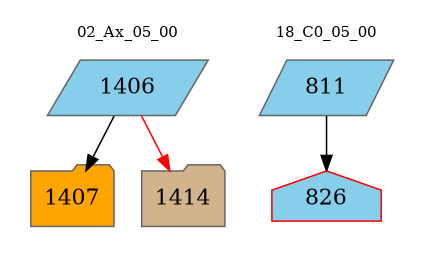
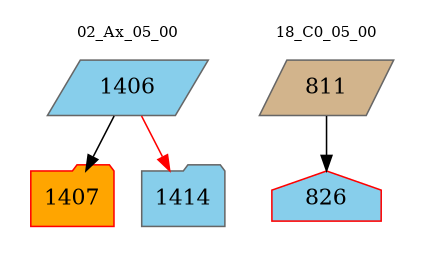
(327, 88) -> (327, 88)
(72, 199) -> (72, 199)
(183, 199) -> (183, 199)
